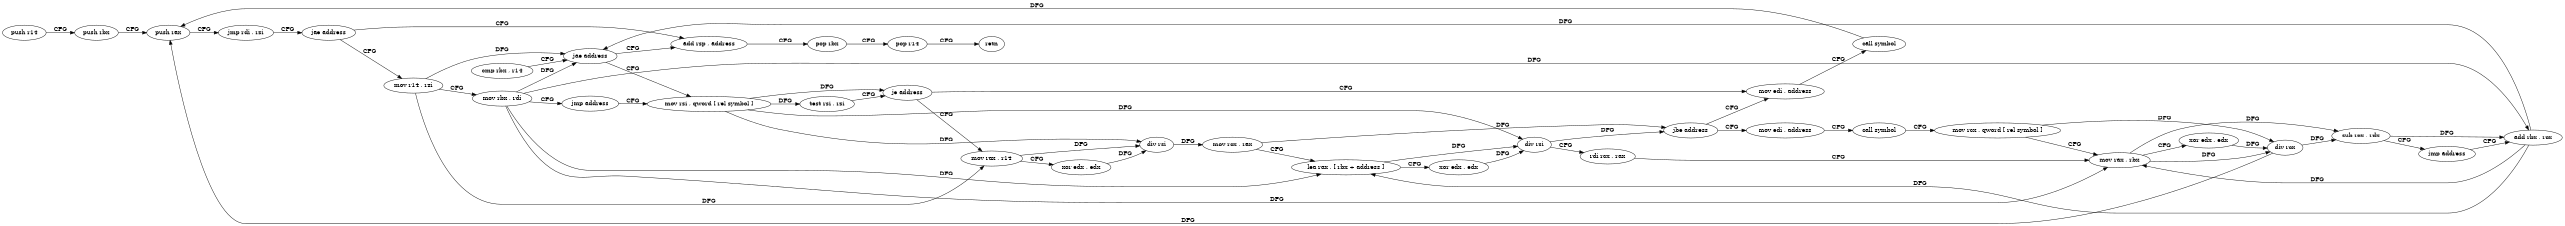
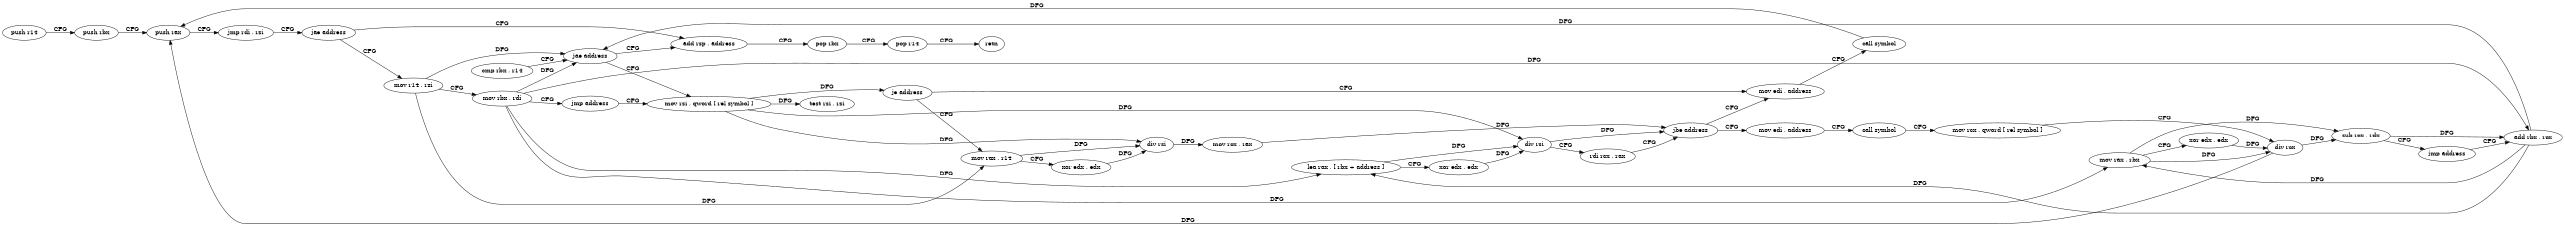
(866, 99) -> none
(2165, 118) -> (2165, 118)
(2060, 146) -> none
(1283, 155) -> none
(1860, 160) -> (1653, 147)
